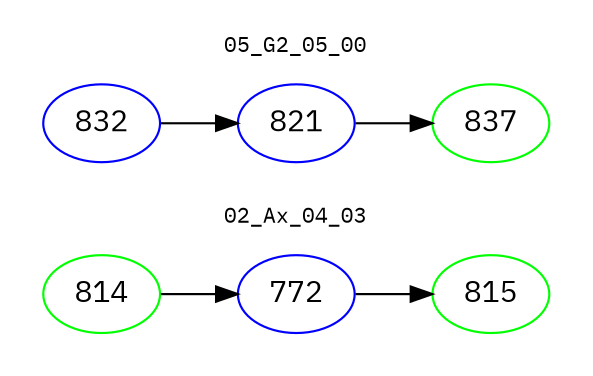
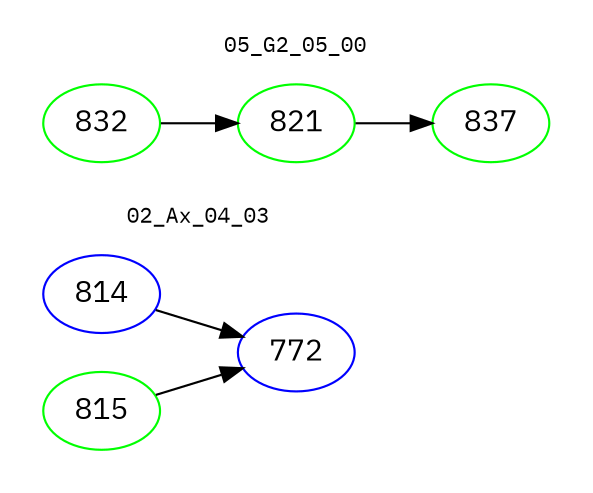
(102, 123) -> (102, 123)
(296, 123) -> (296, 123)
(102, 294) -> (102, 294)
(383, 294) -> (189, 385)
